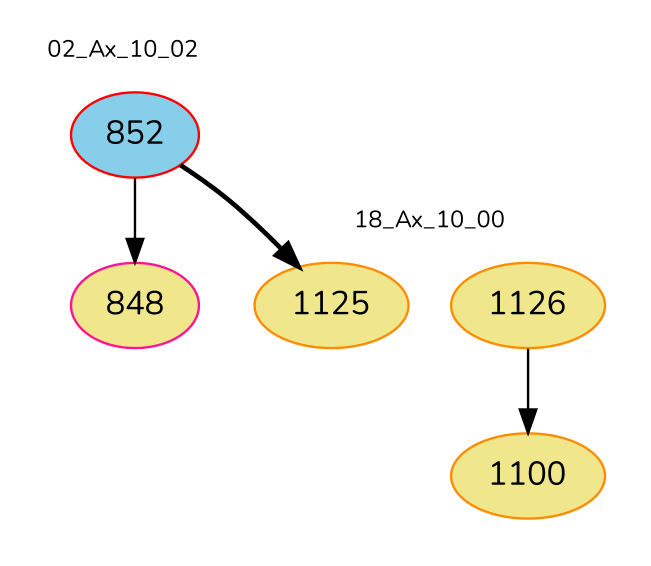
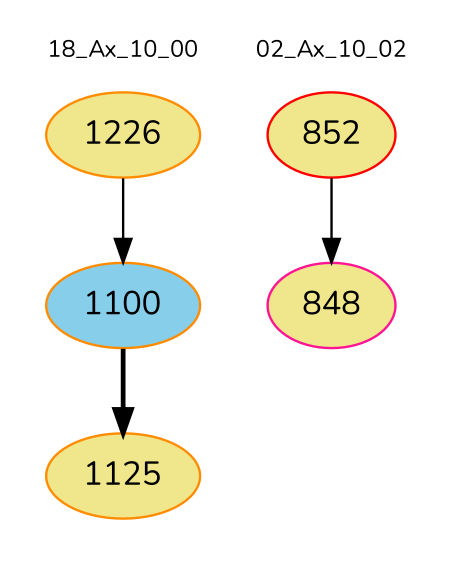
(135, 135) -> (332, 135)
(253, 222) -> (123, 379)
(528, 305) -> (123, 135)
(528, 476) -> (123, 305)
